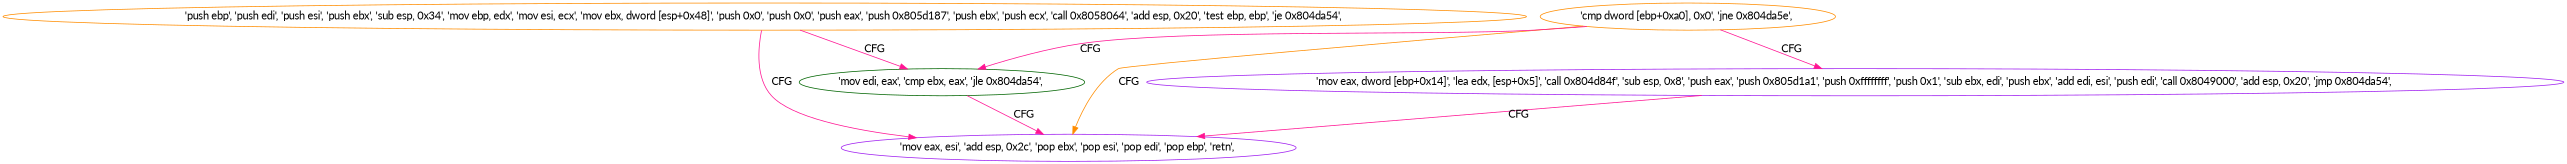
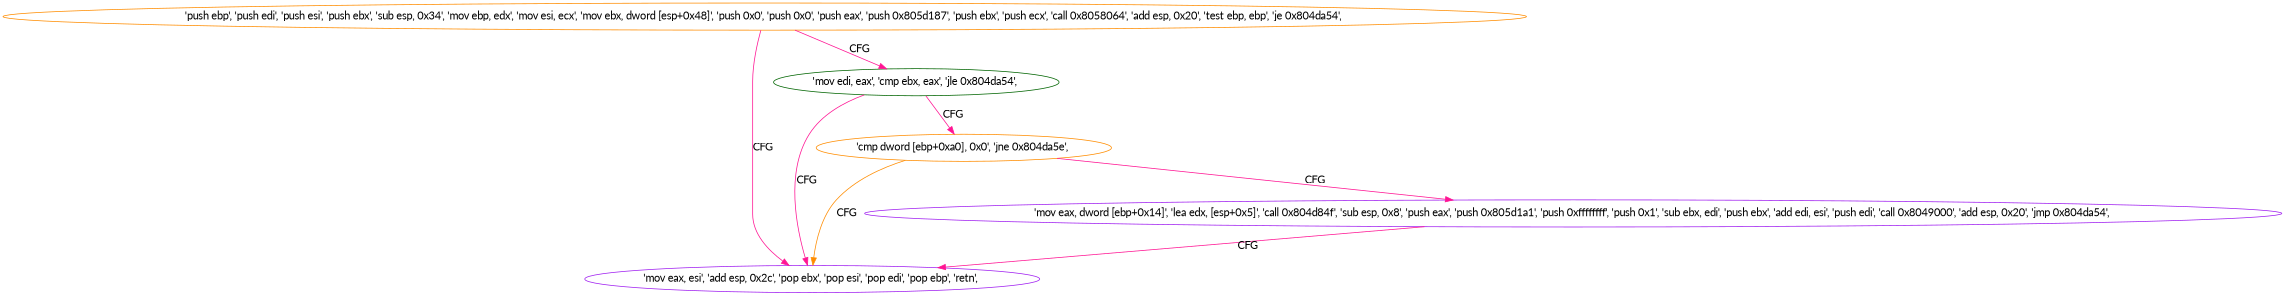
(1285, 34) -> (938, 112)
